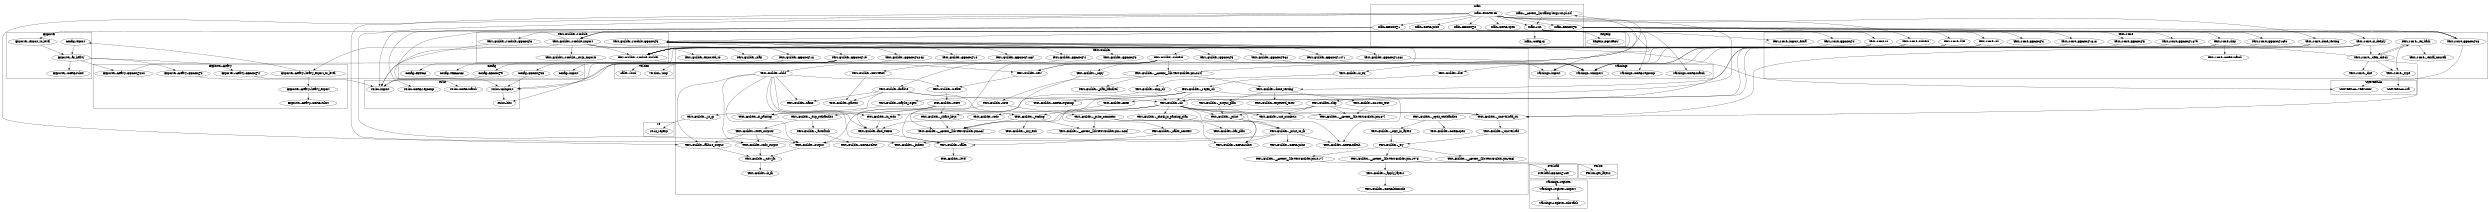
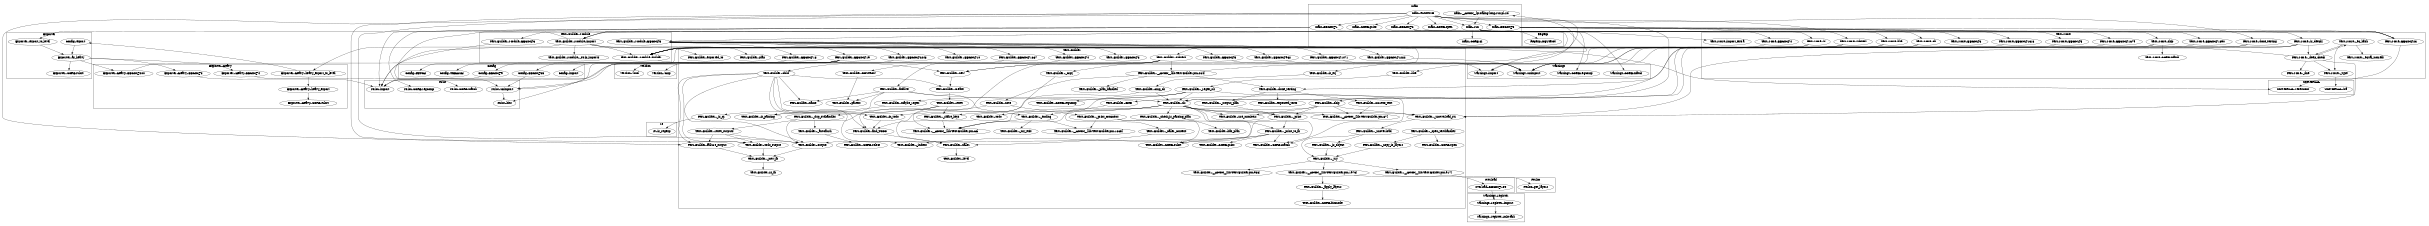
(628, 74) -> (630, 74)
none -> (1328, 145)
